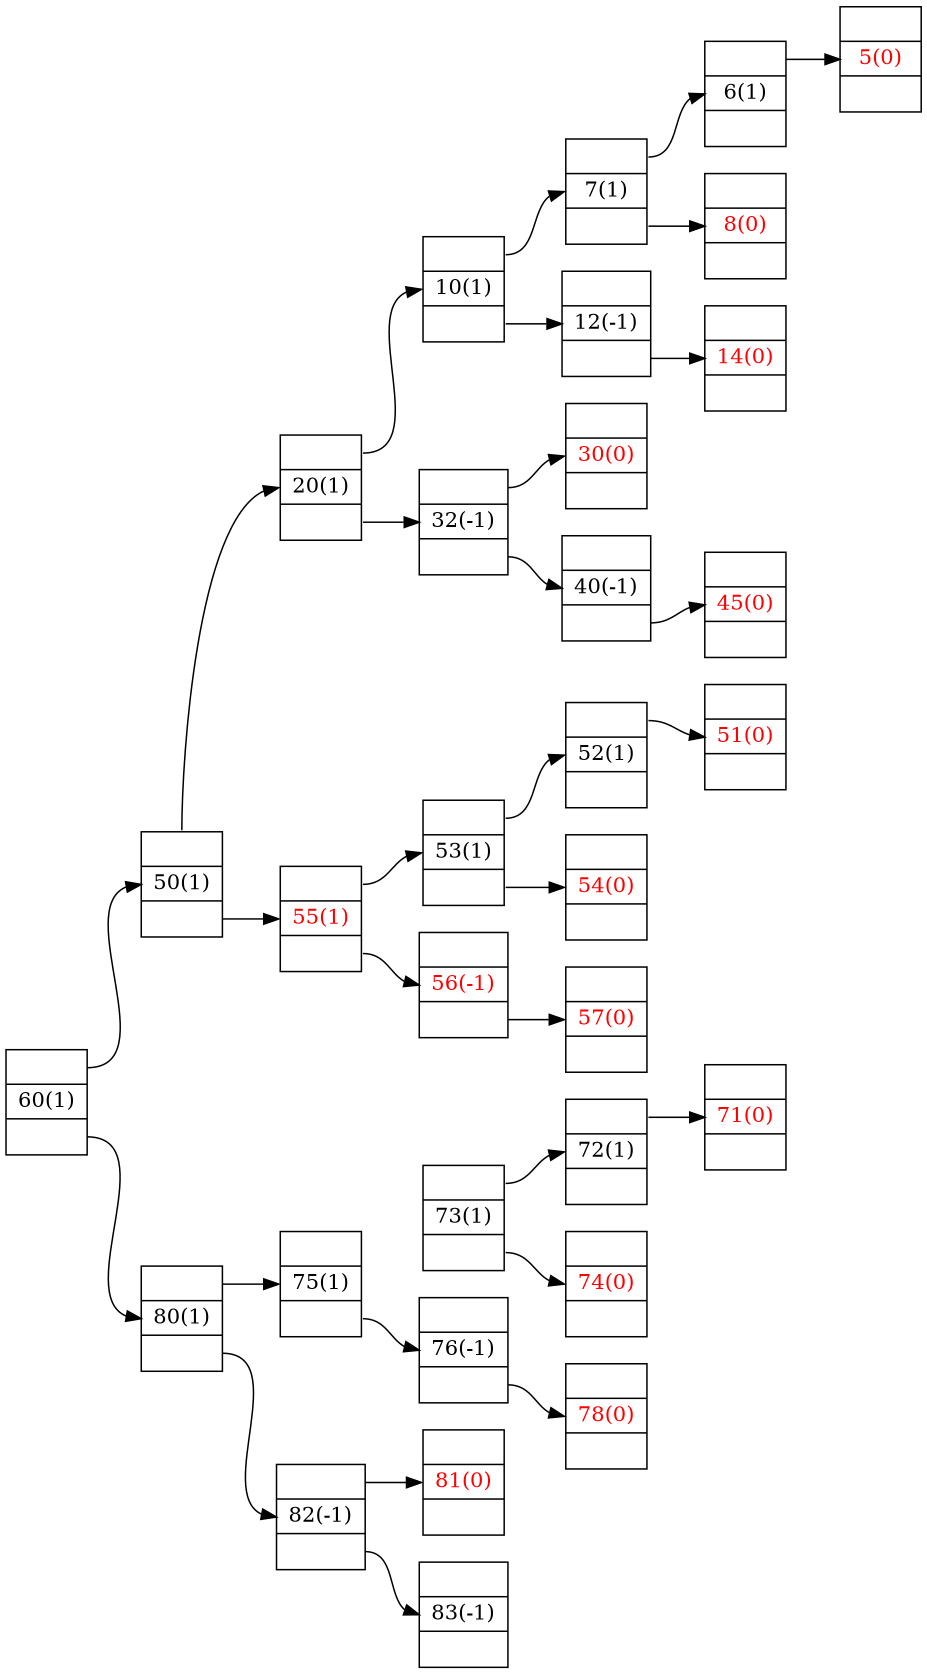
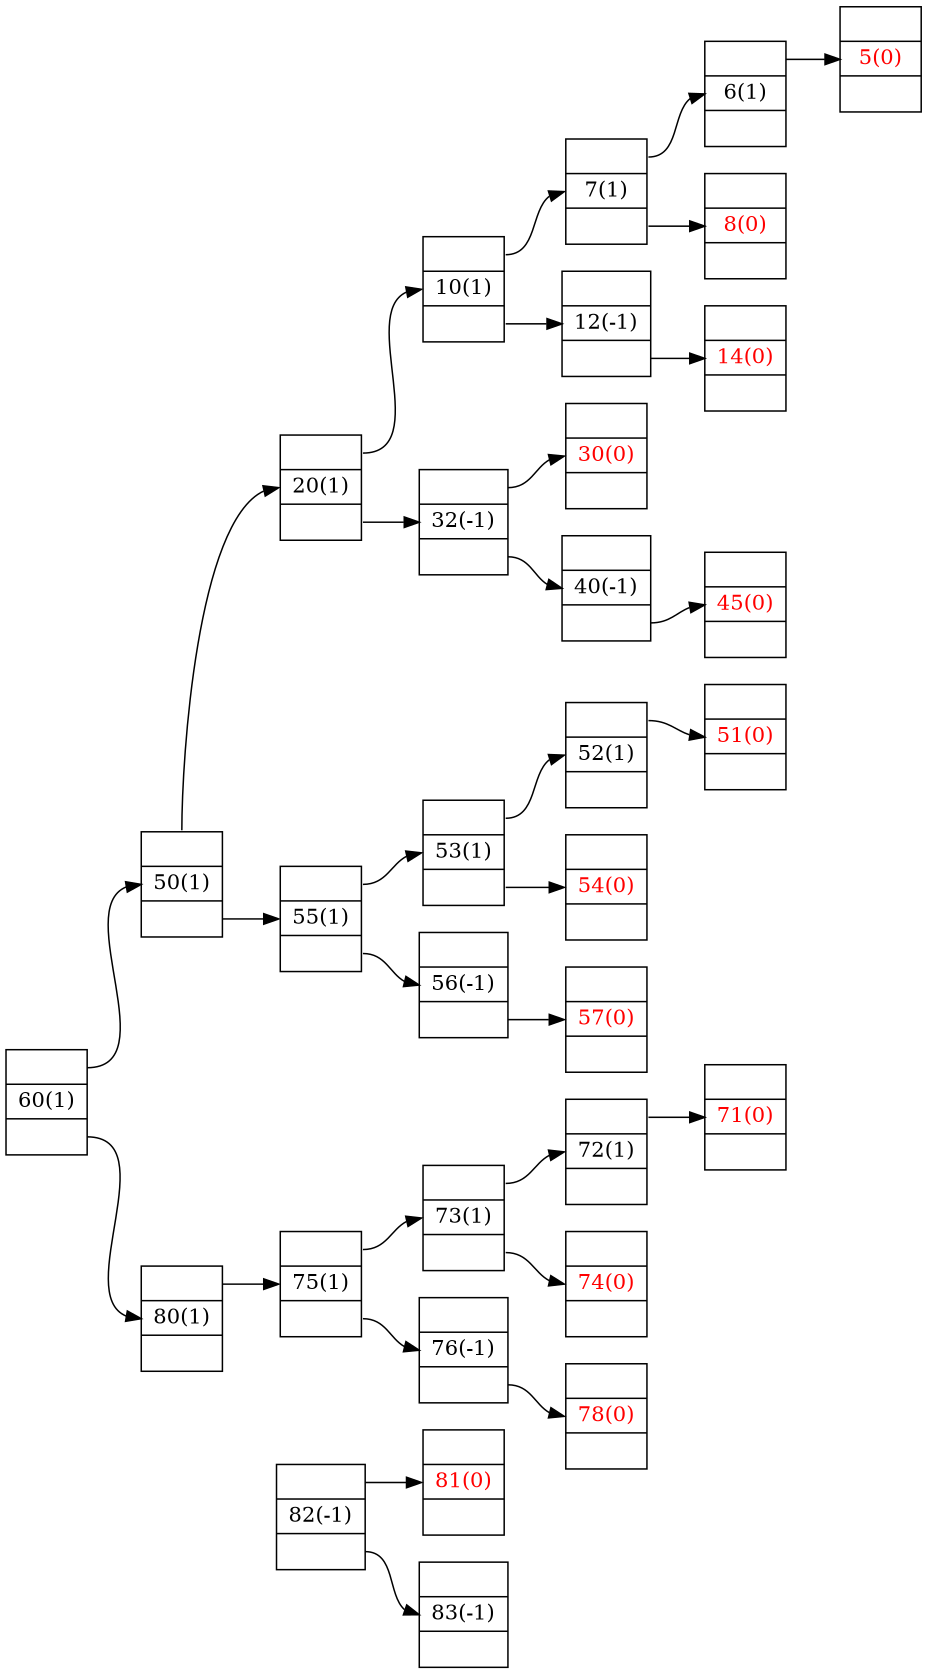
(321, 919) -> (321, 919)
(464, 985) -> (464, 985)
none -> (387, 1239)
(250, 1428) -> none
